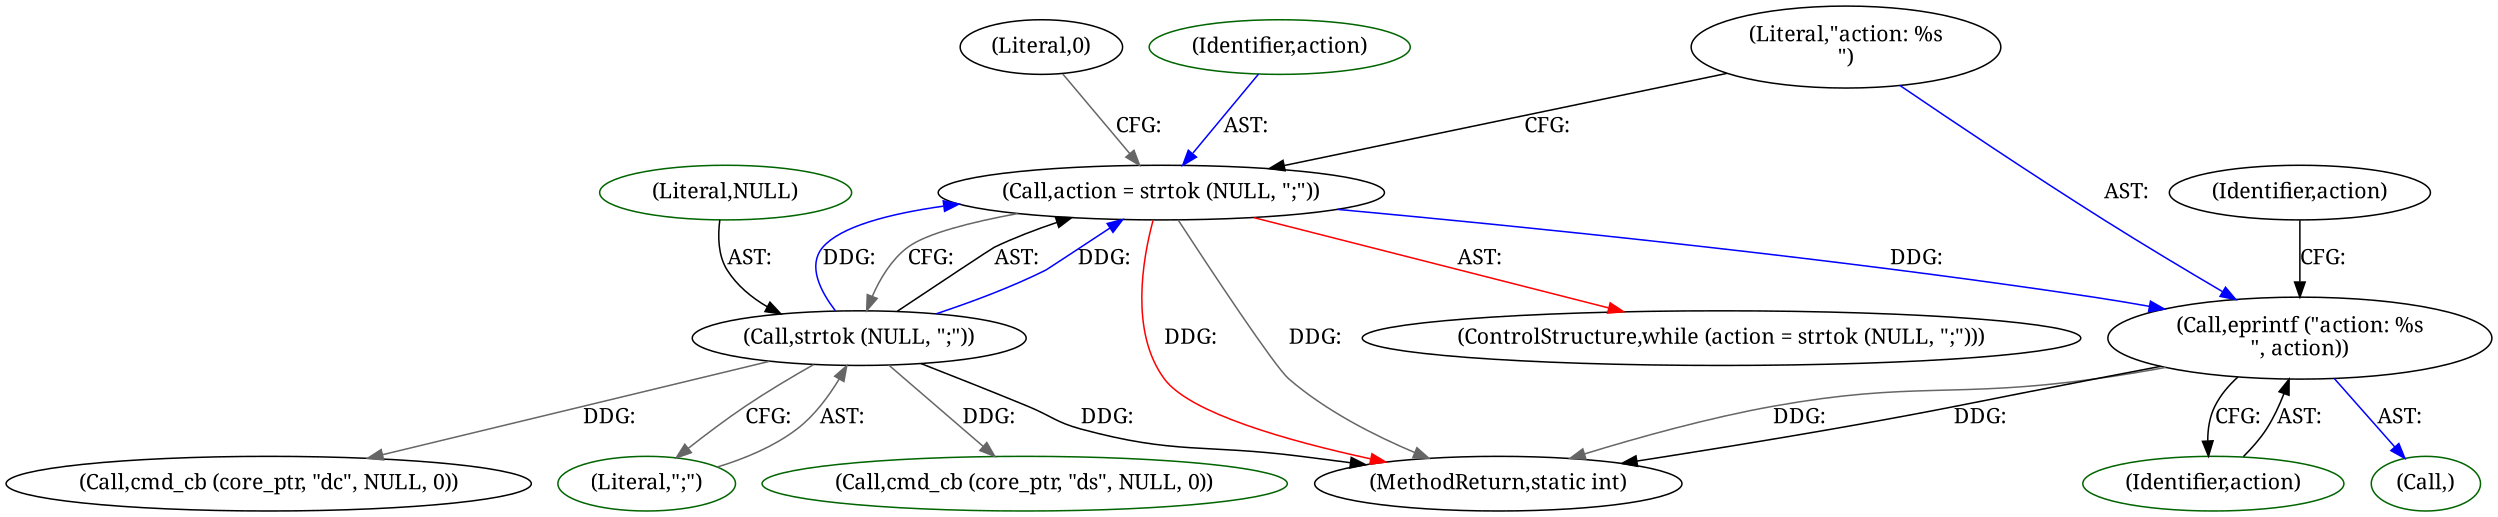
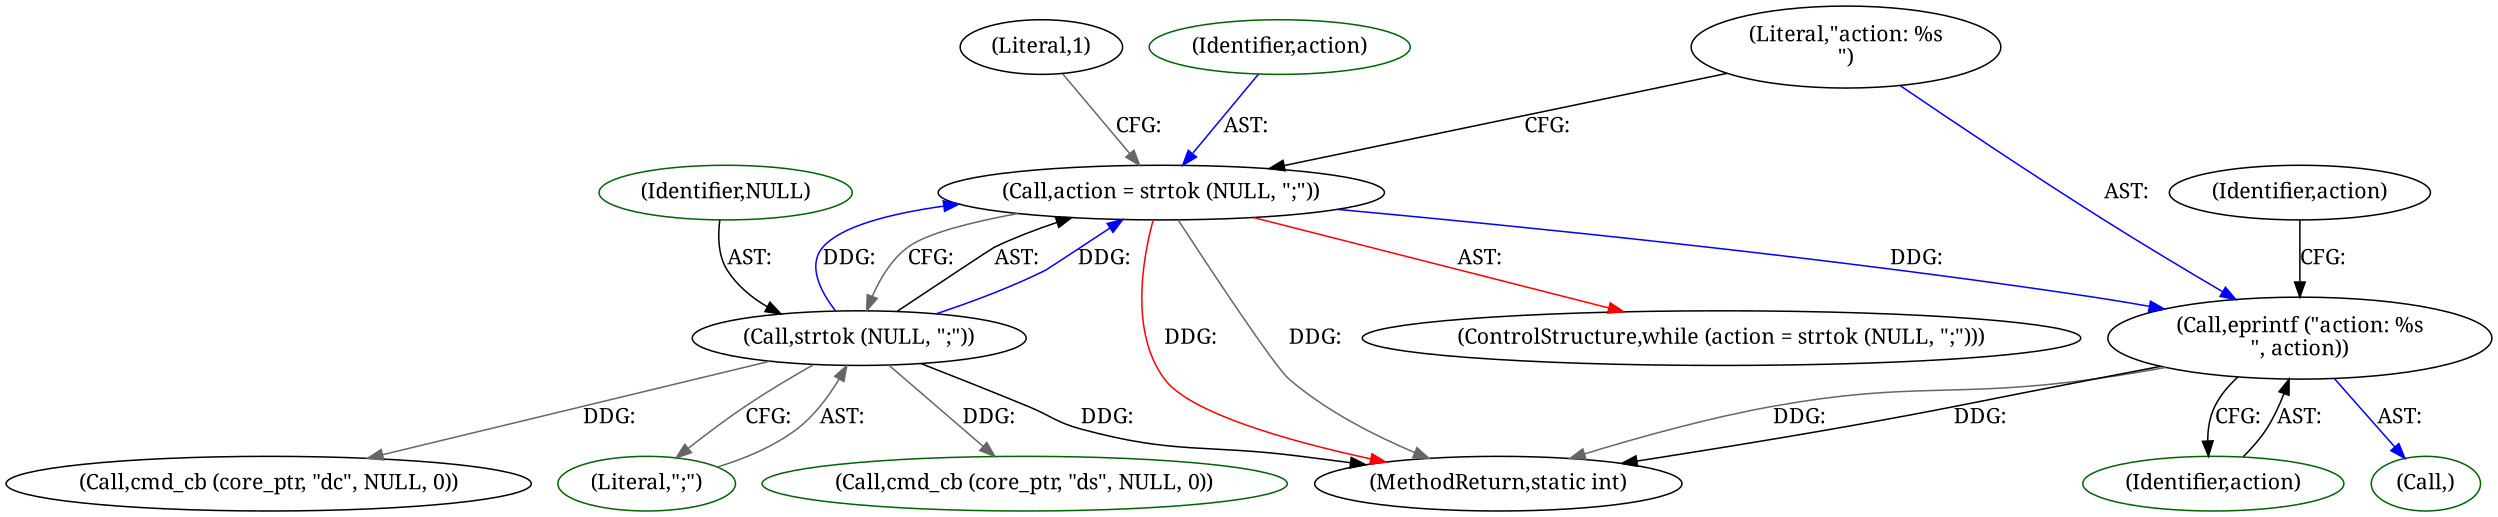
(1041, 47) -> (1041, 47)
(726, 193) -> (726, 193)
